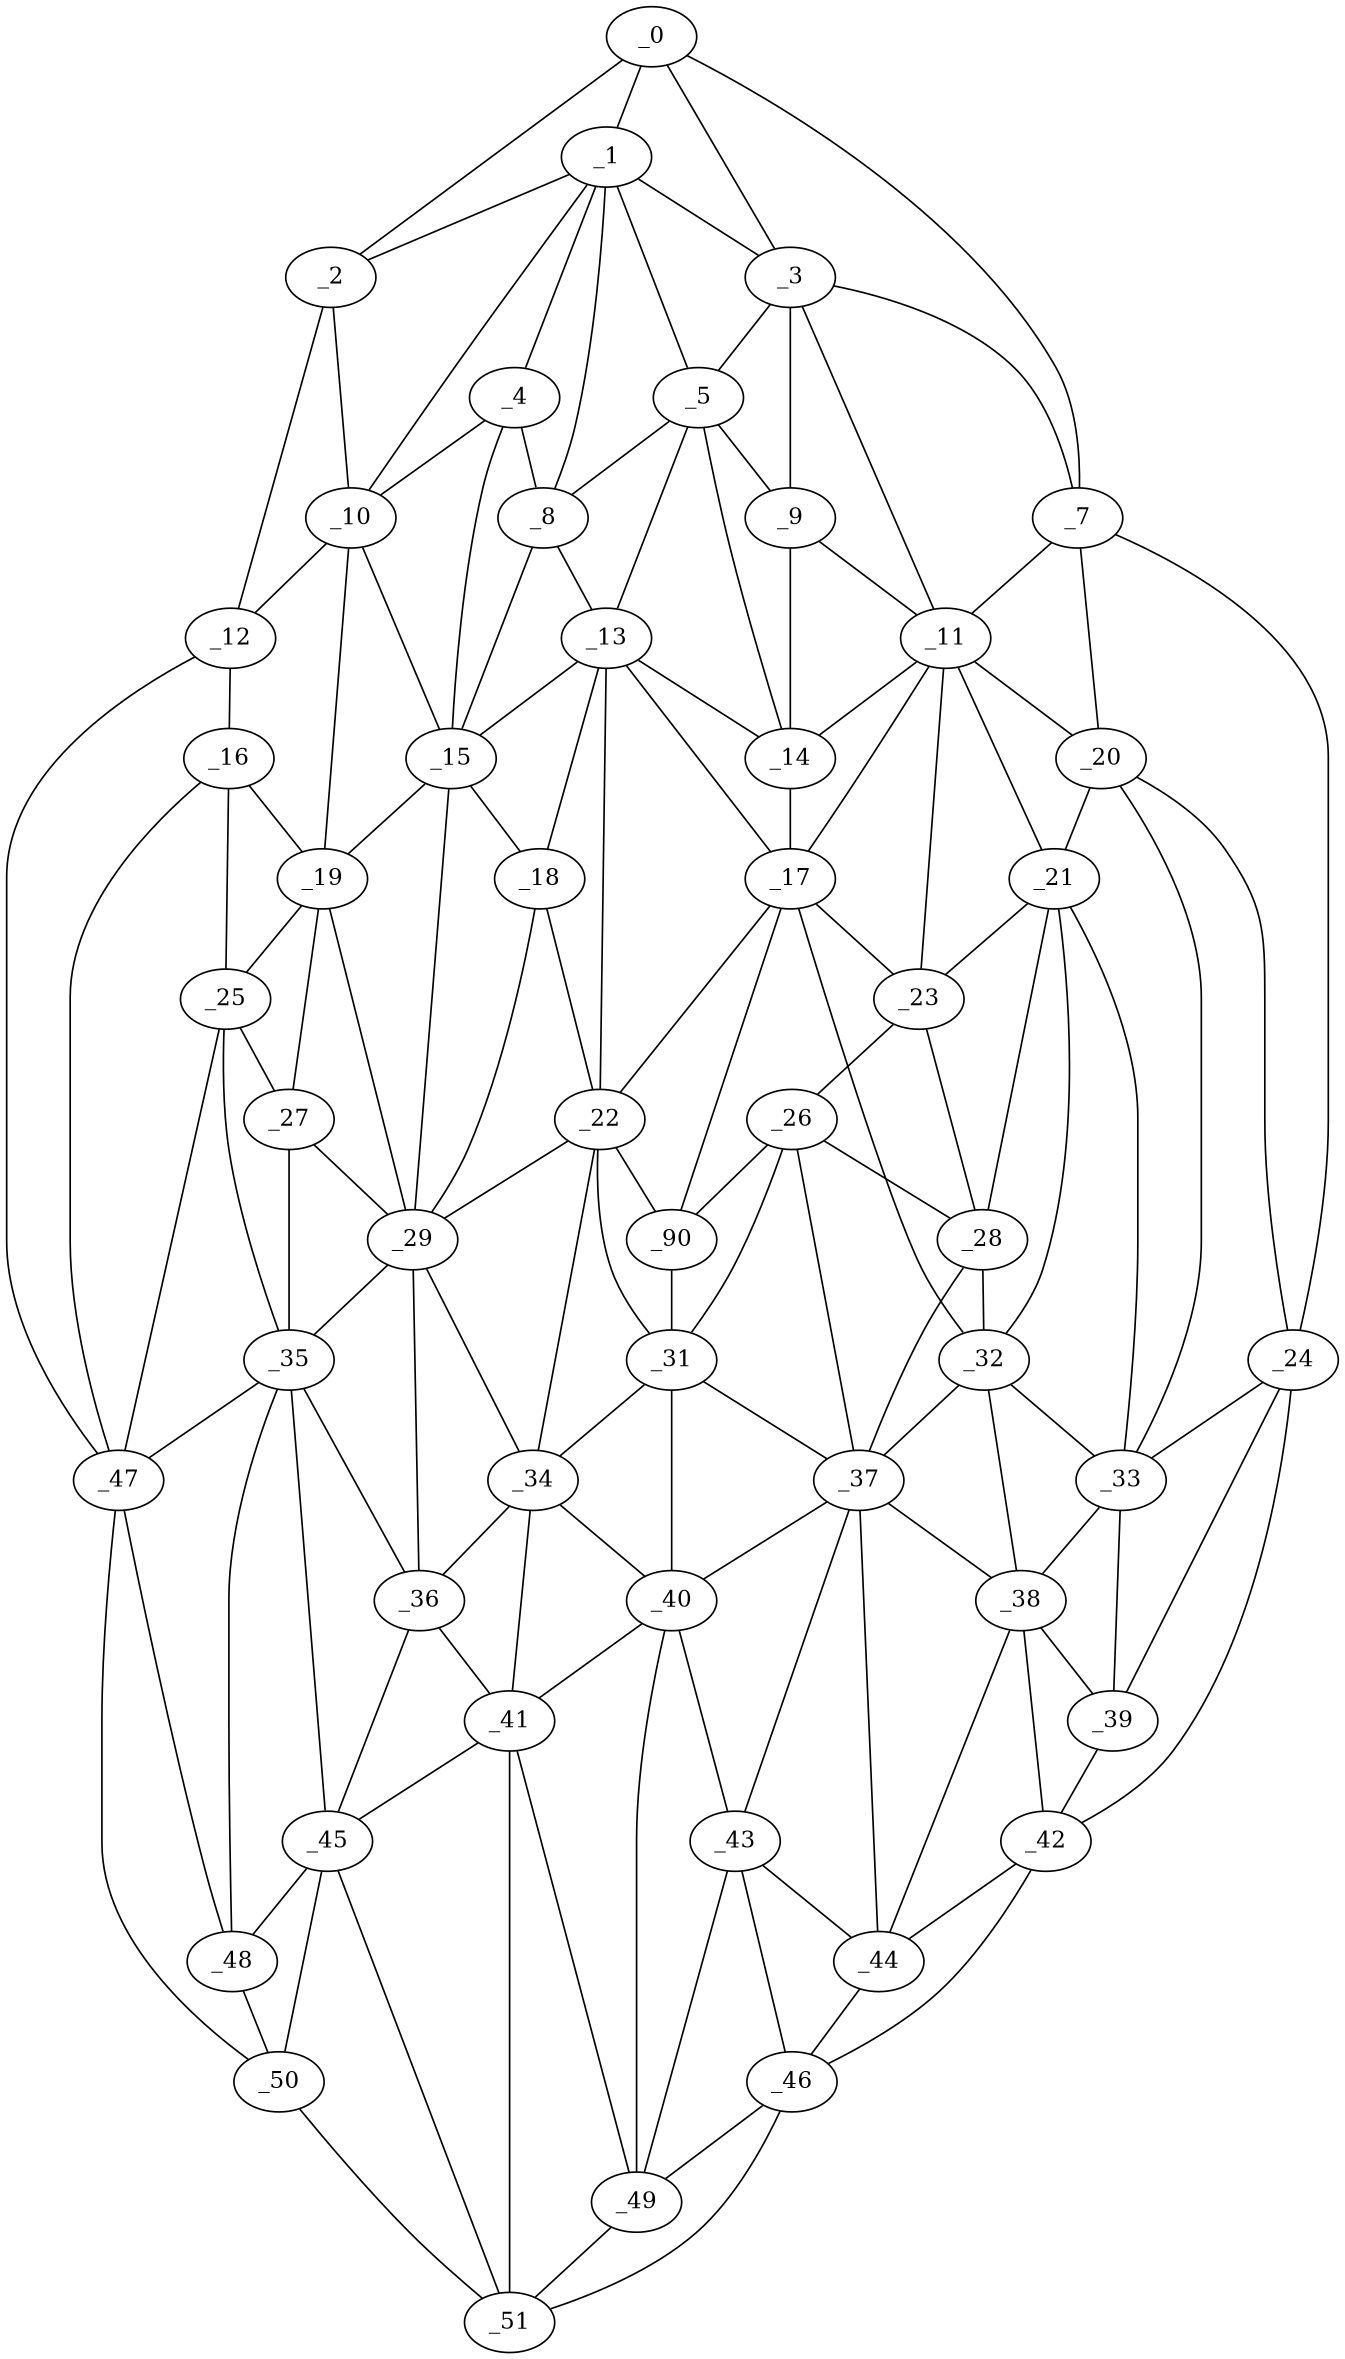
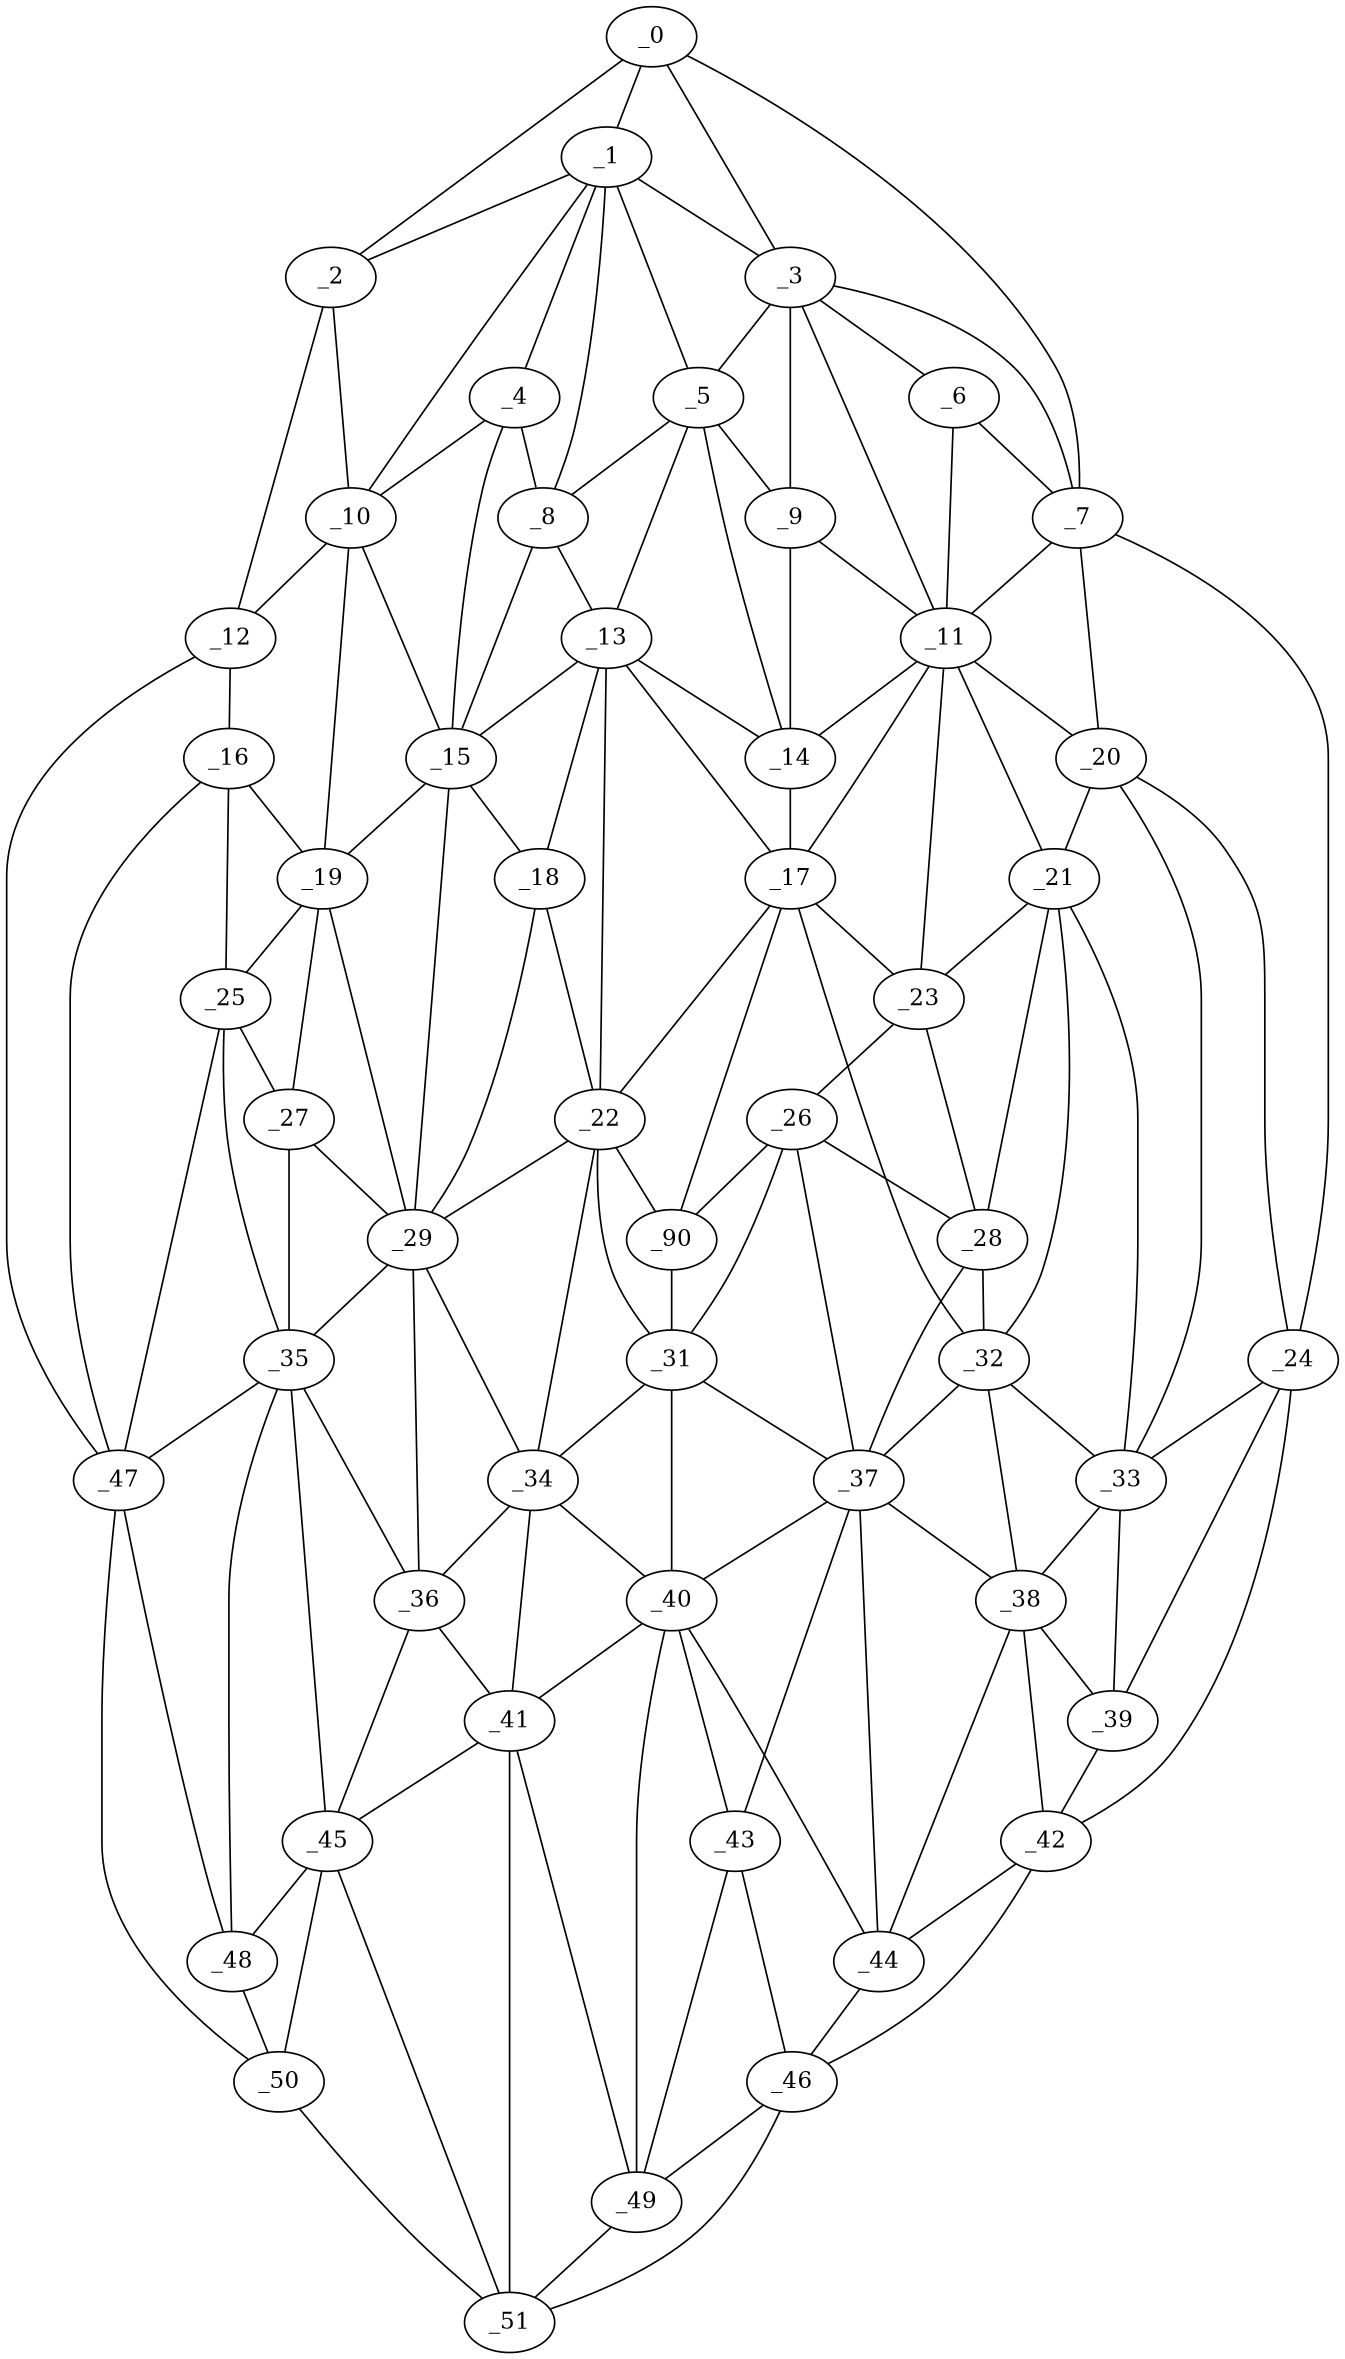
none -> (954, 398)
(807, 1901) -> (779, 1780)
